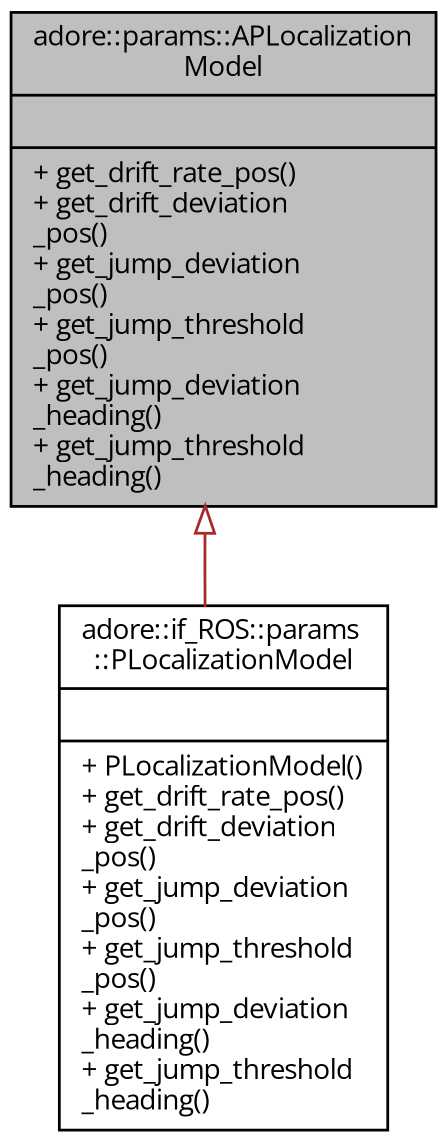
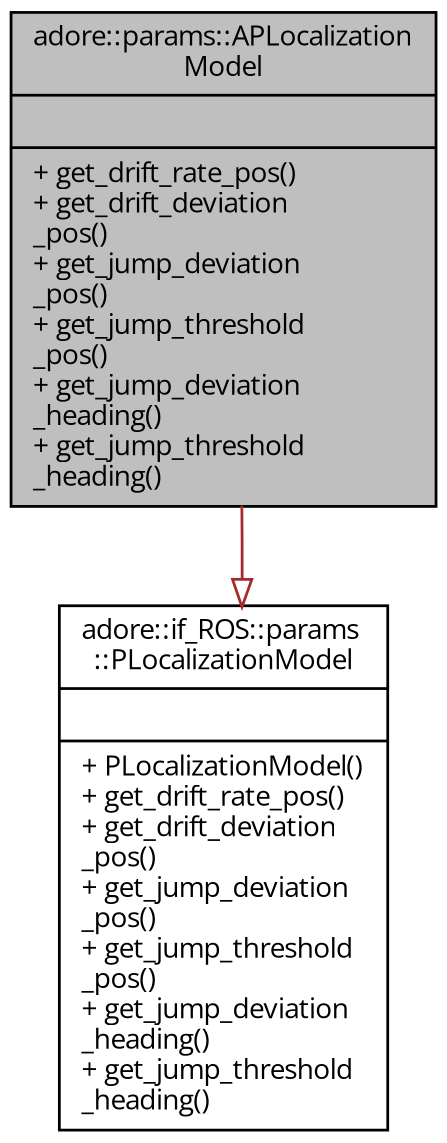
(205, 570) -> (242, 542)
